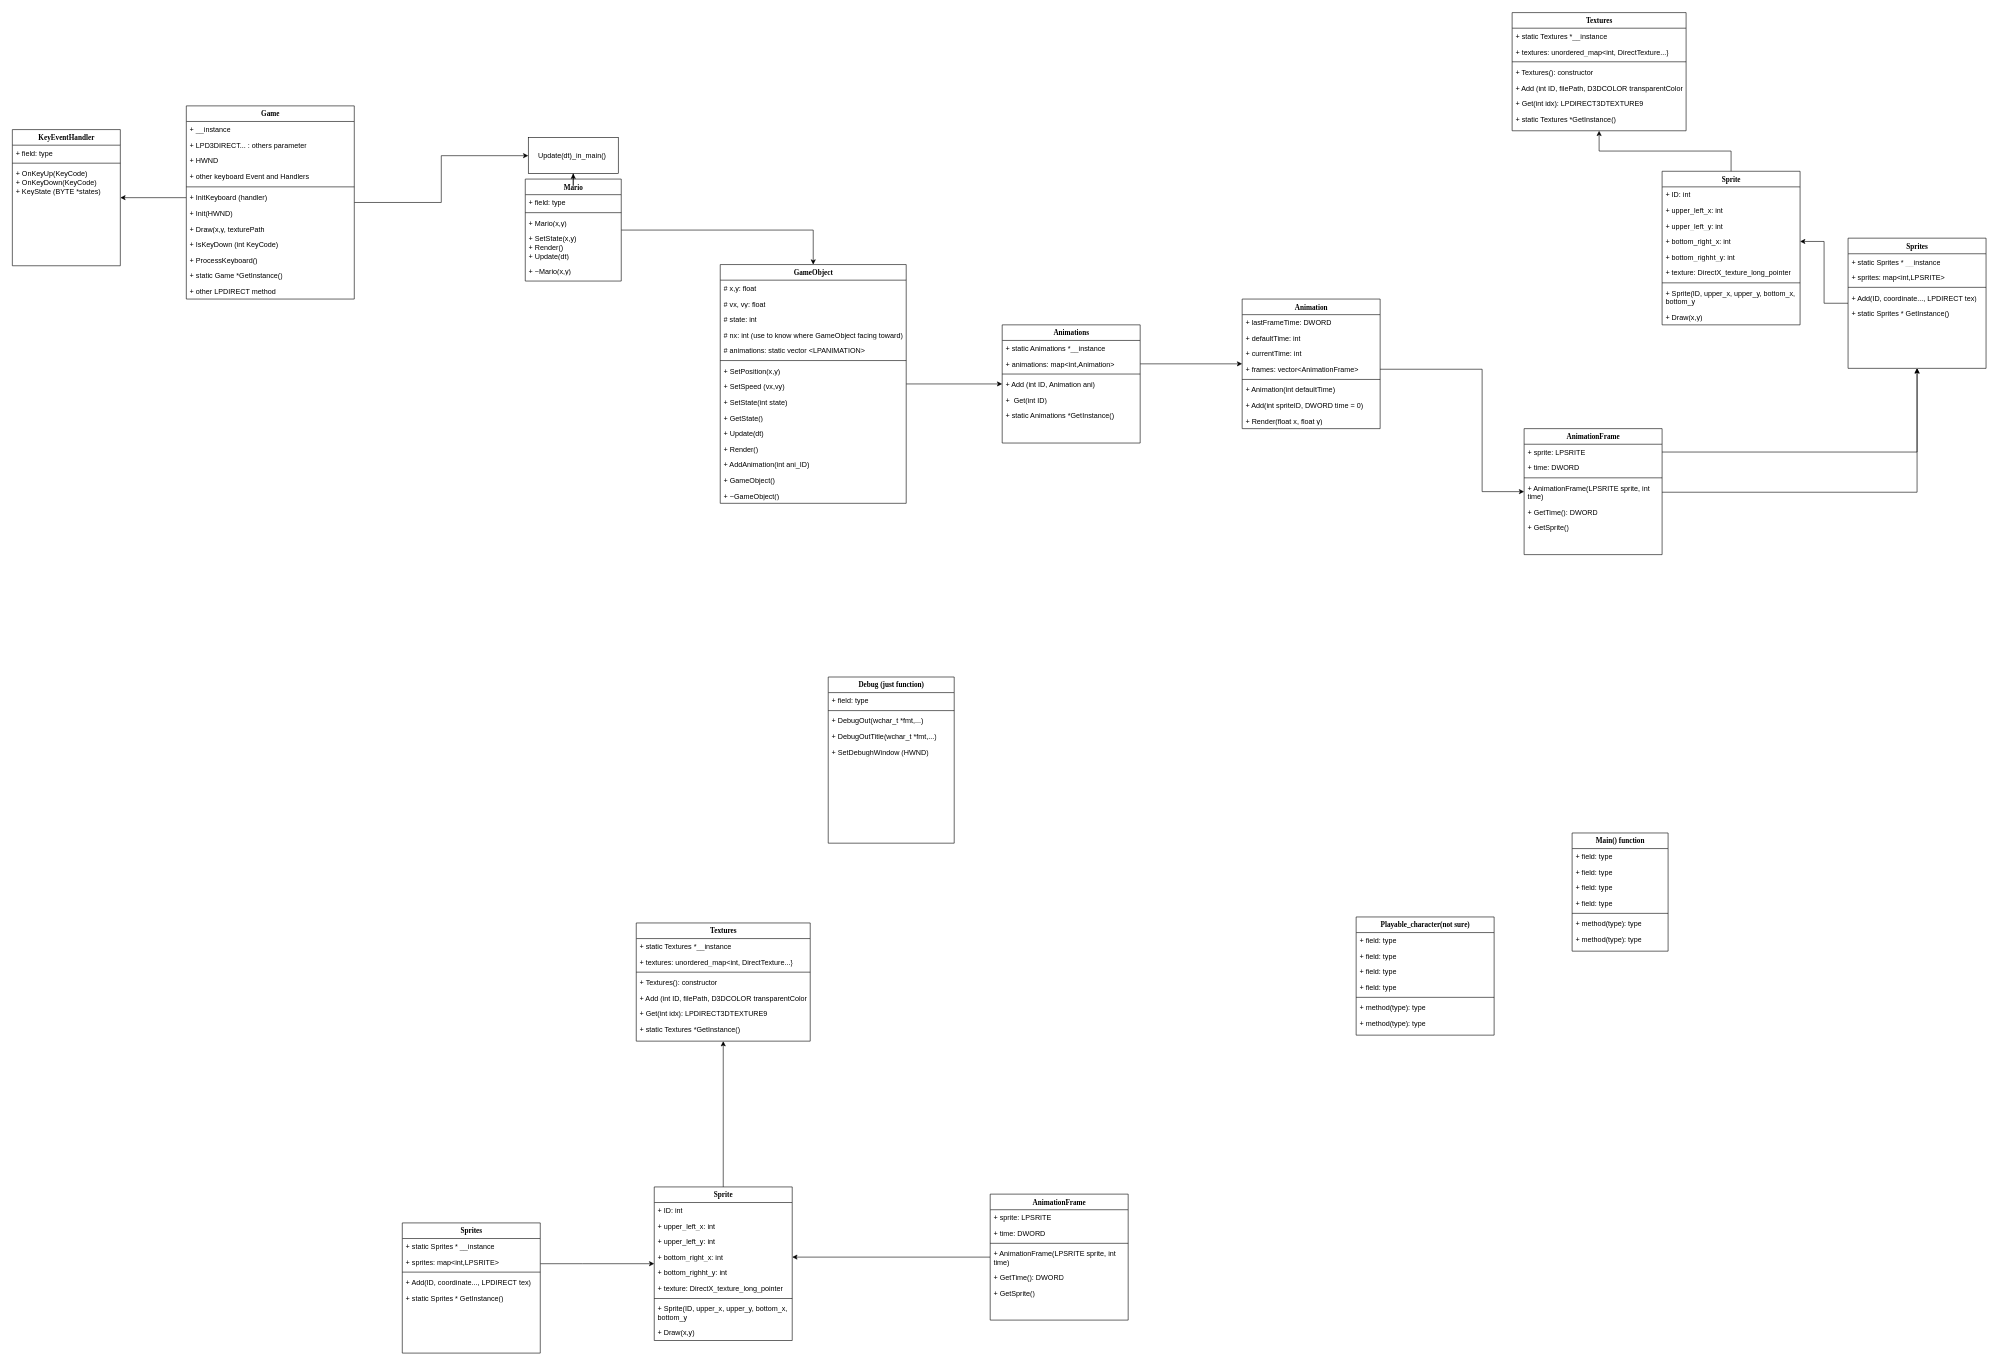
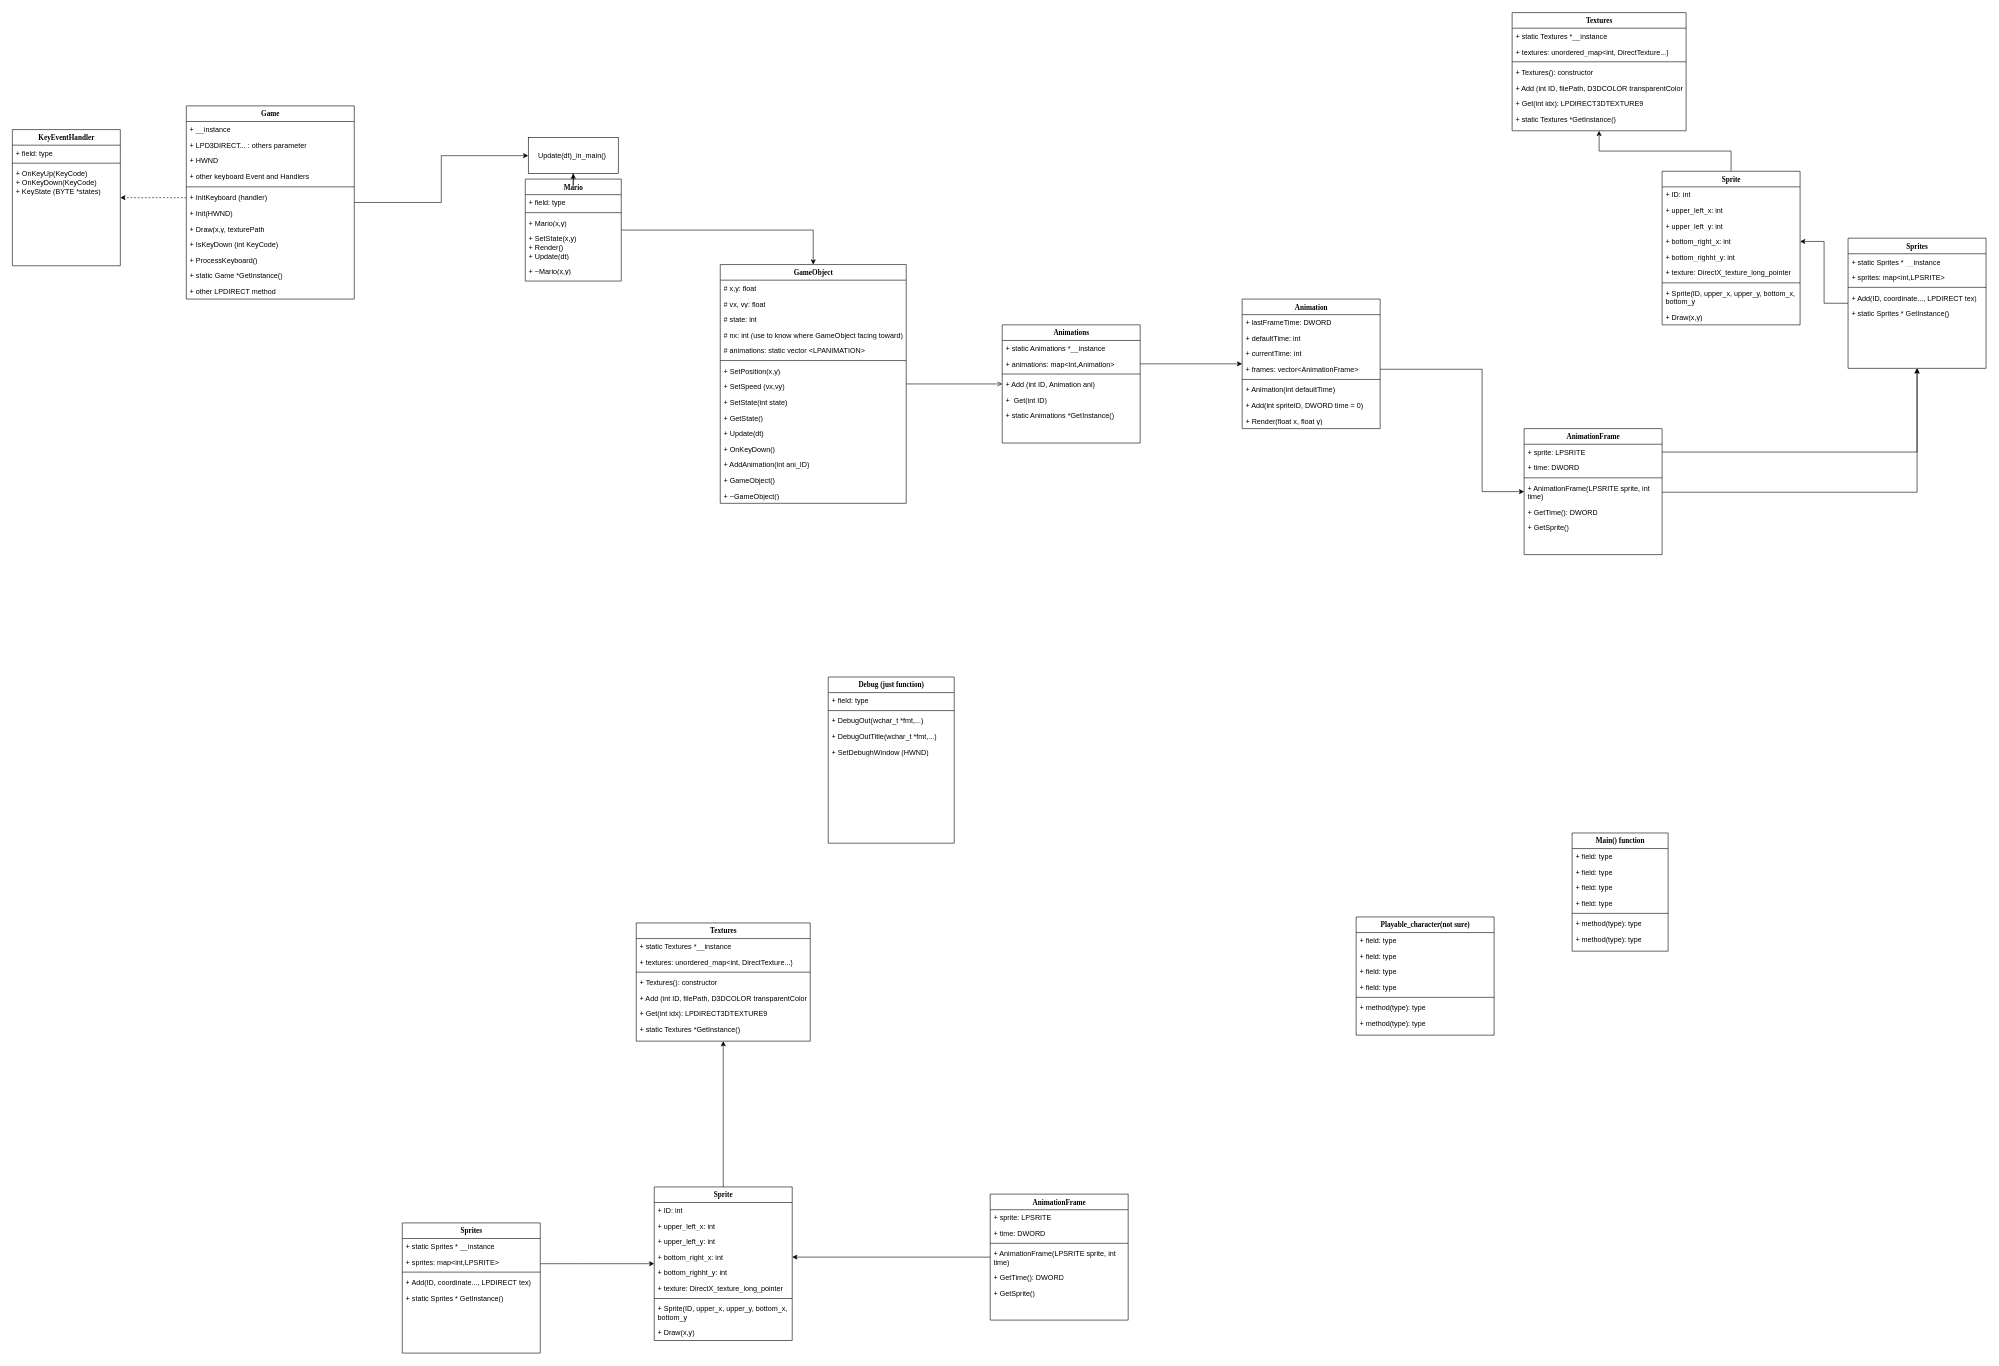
(155, 198) -> (155, 198)
(996, 384) -> (998, 384)
(743, 450) -> (749, 450)
